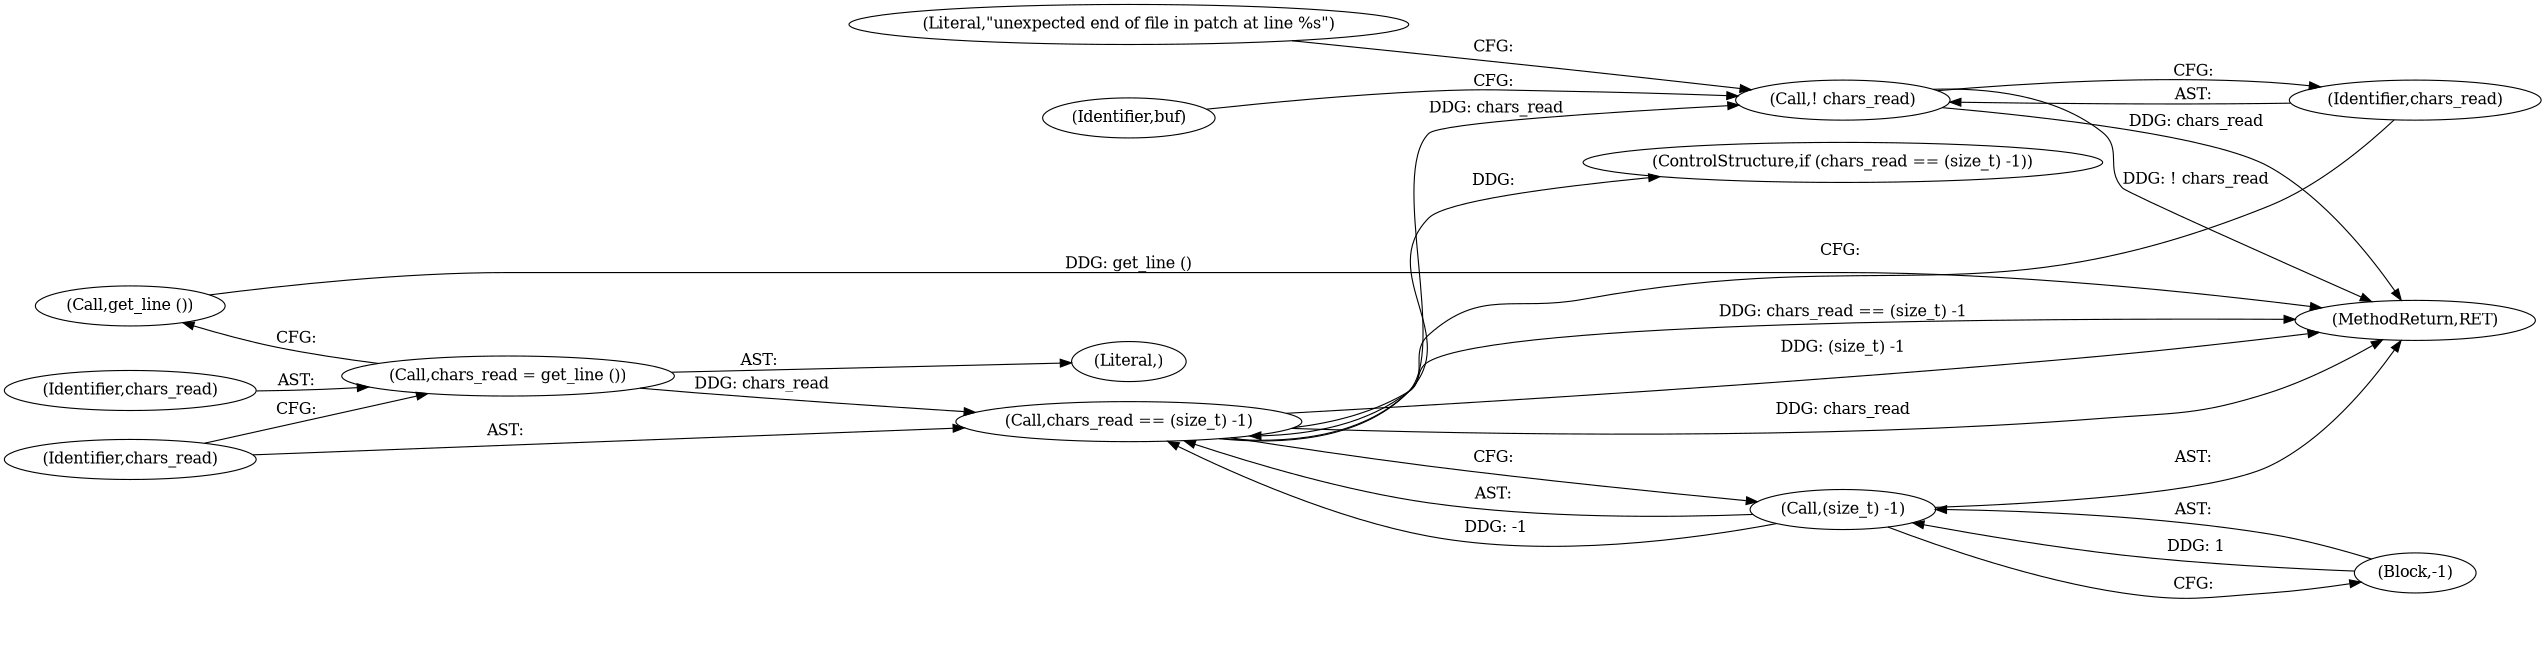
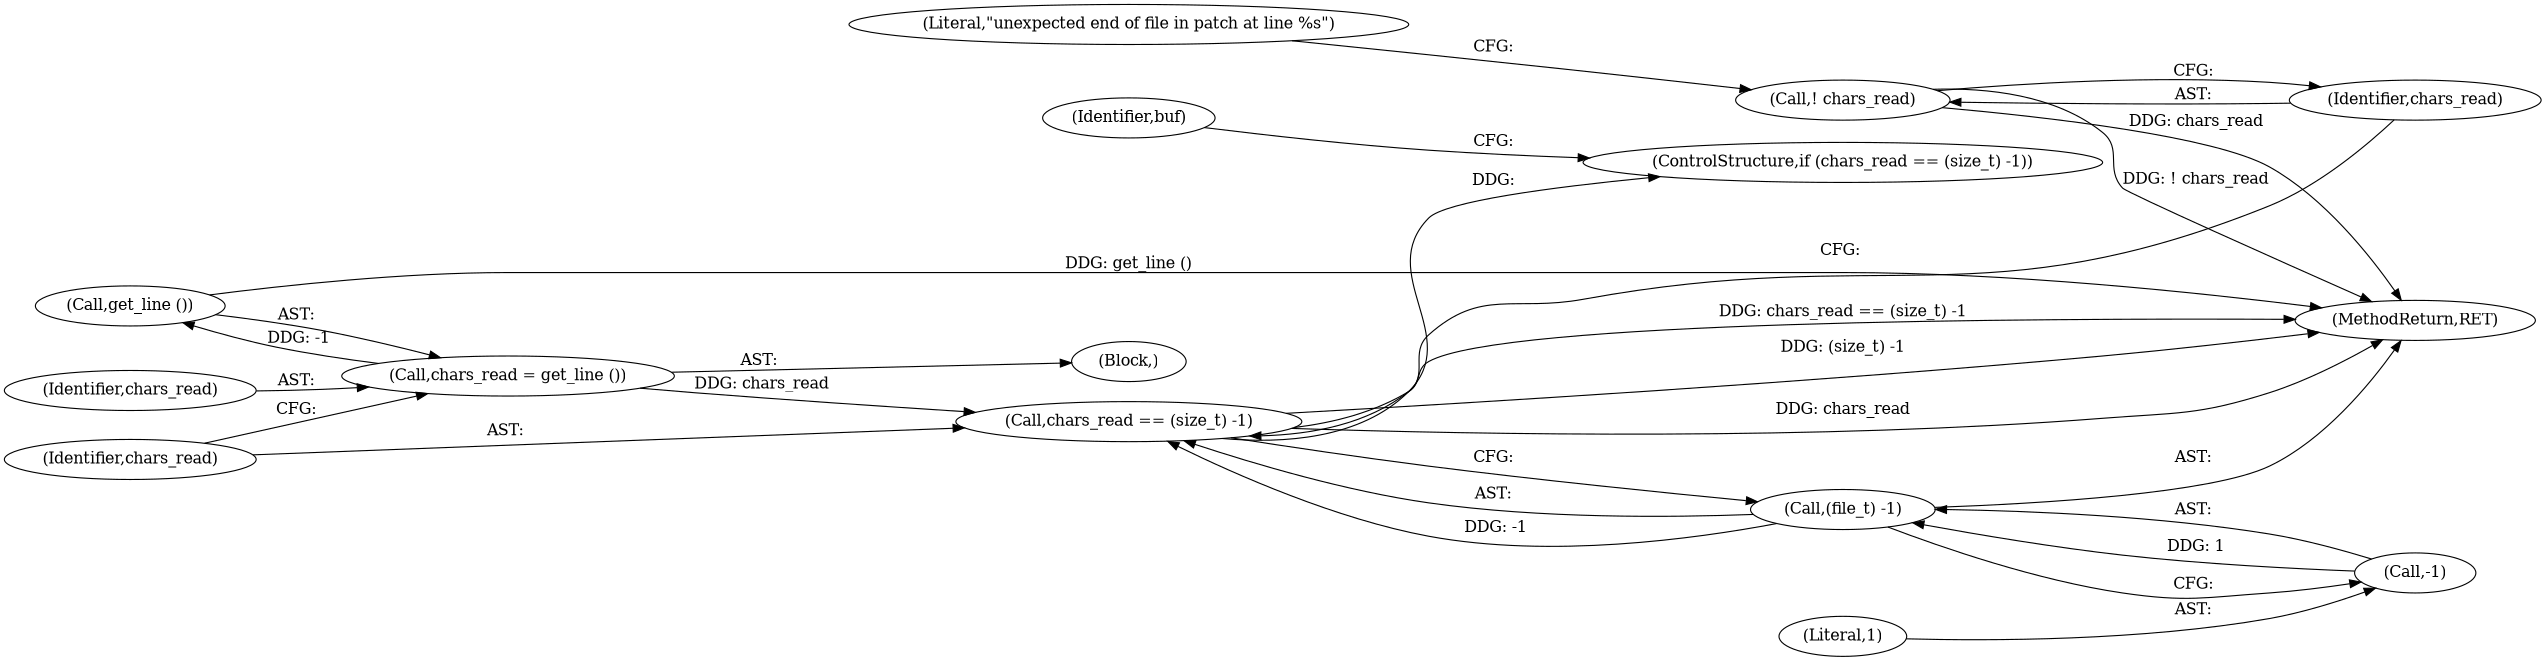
(1466, 90) -> (1391, 147)
(1415, 213) -> none
none -> (323, 331)
(299, 339) -> (299, 339)
(1129, 362) -> (1129, 362)
(1843, 510) -> (1843, 510)
(2415, 573) -> (2415, 573)
none -> (1843, 636)
